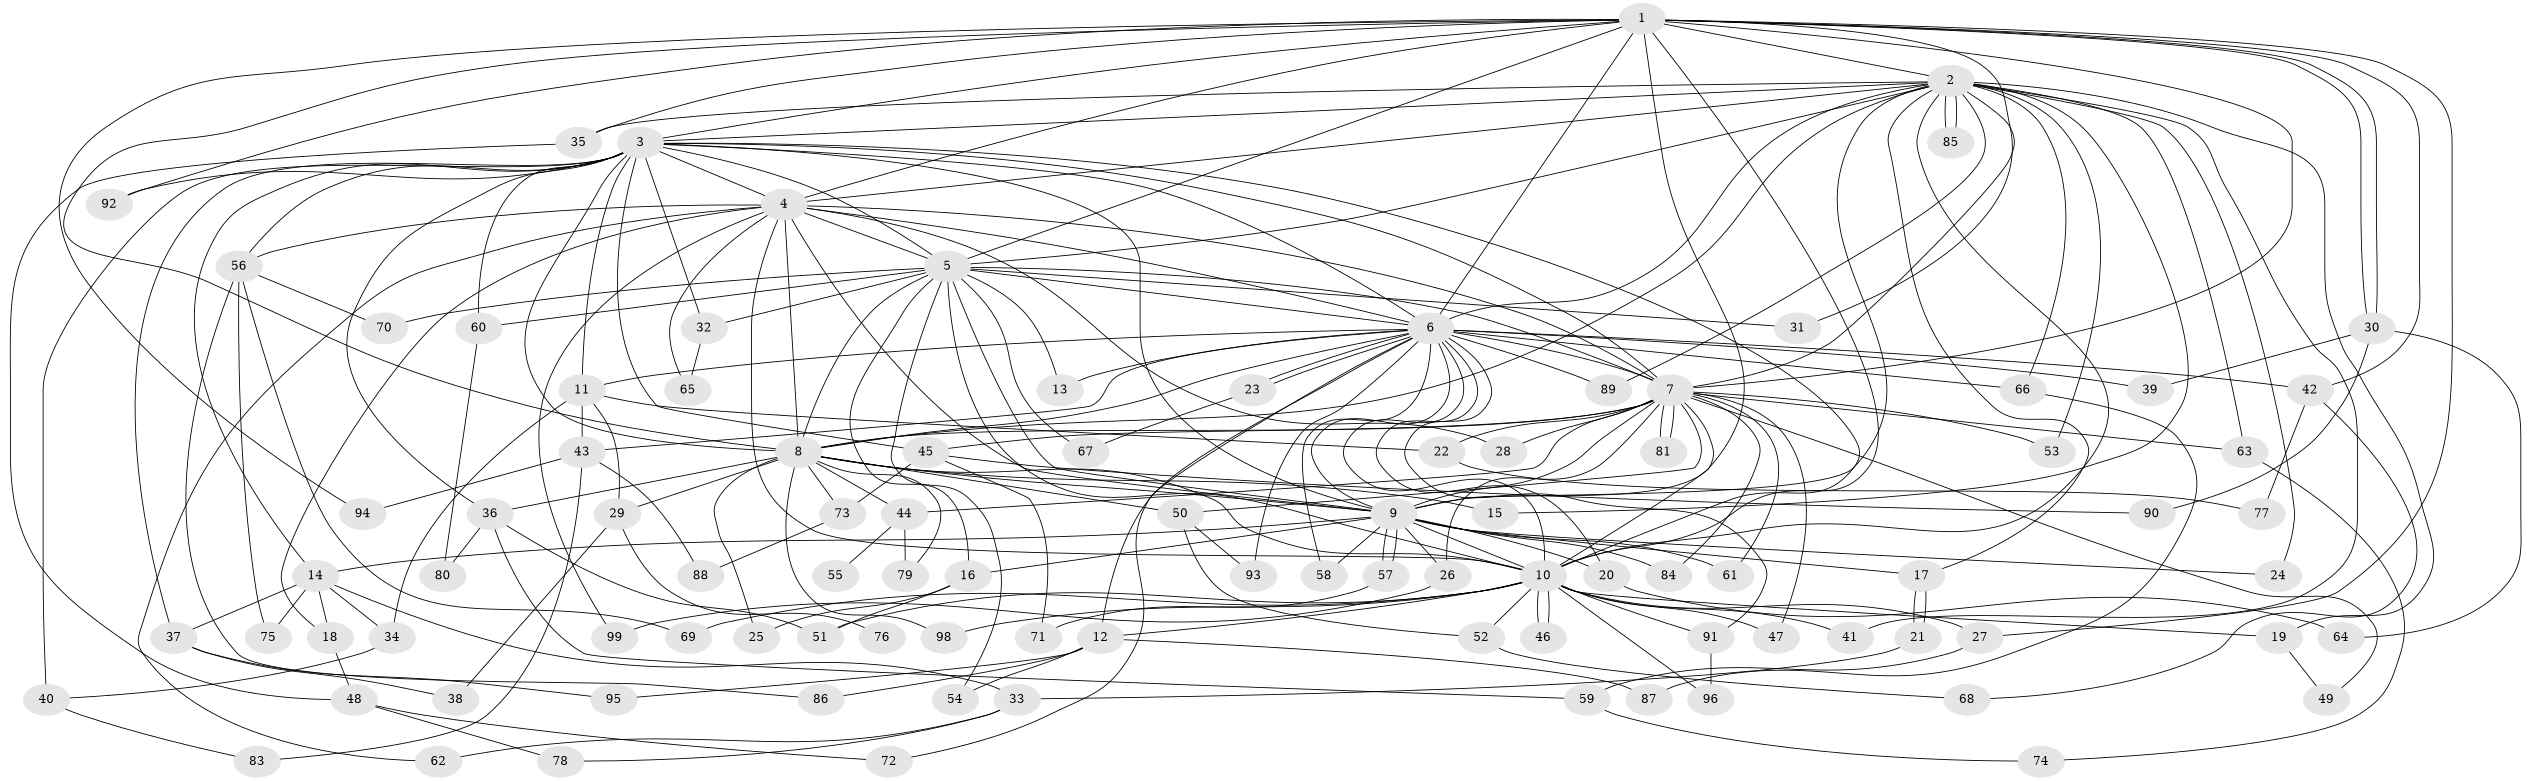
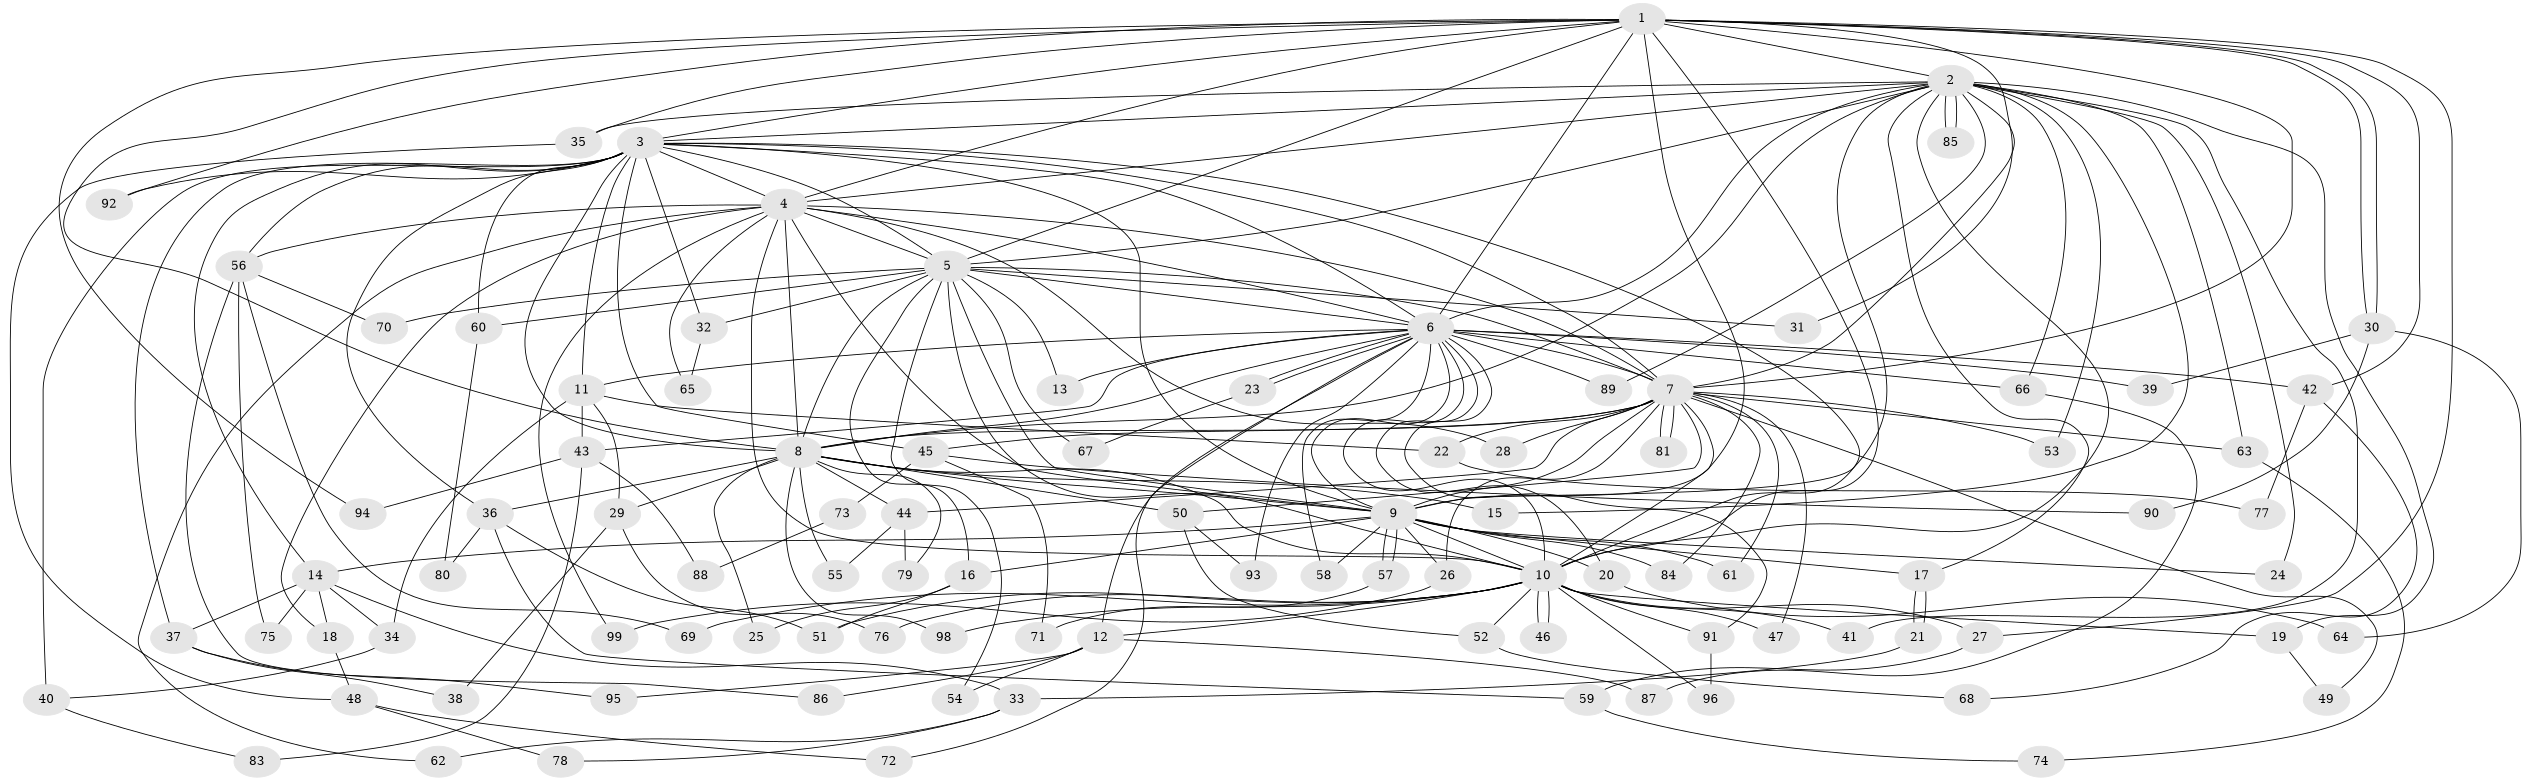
(821, 483) -> (808, 516)
none -> (1210, 598)
